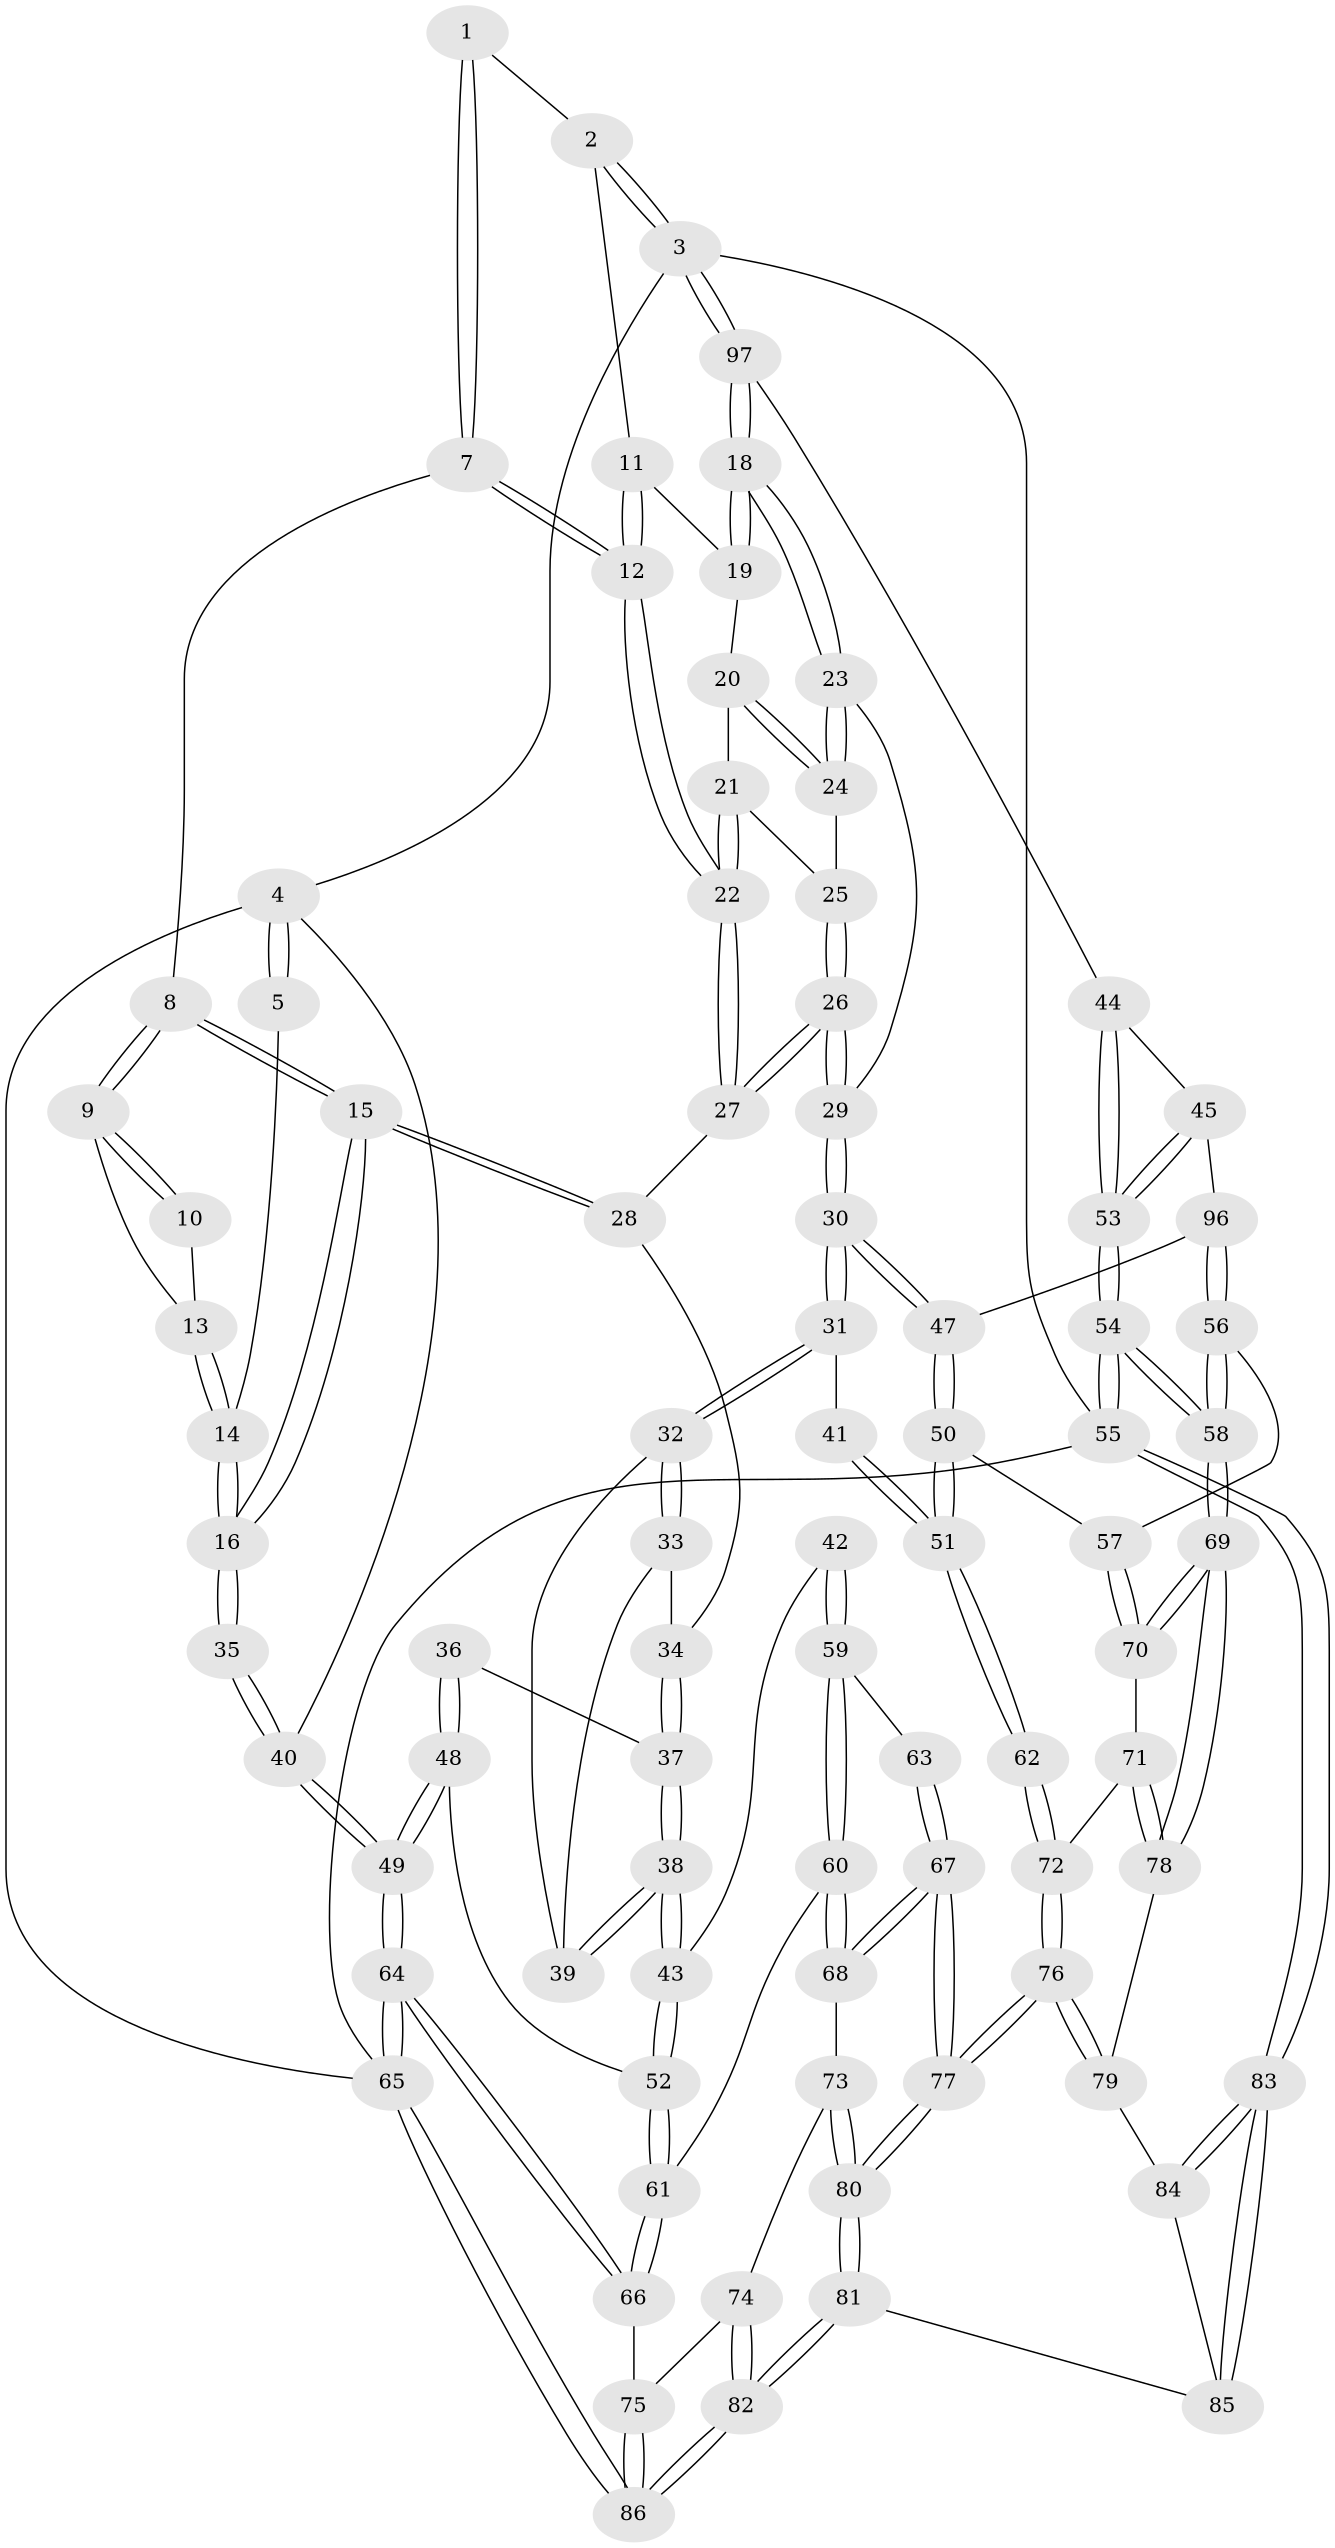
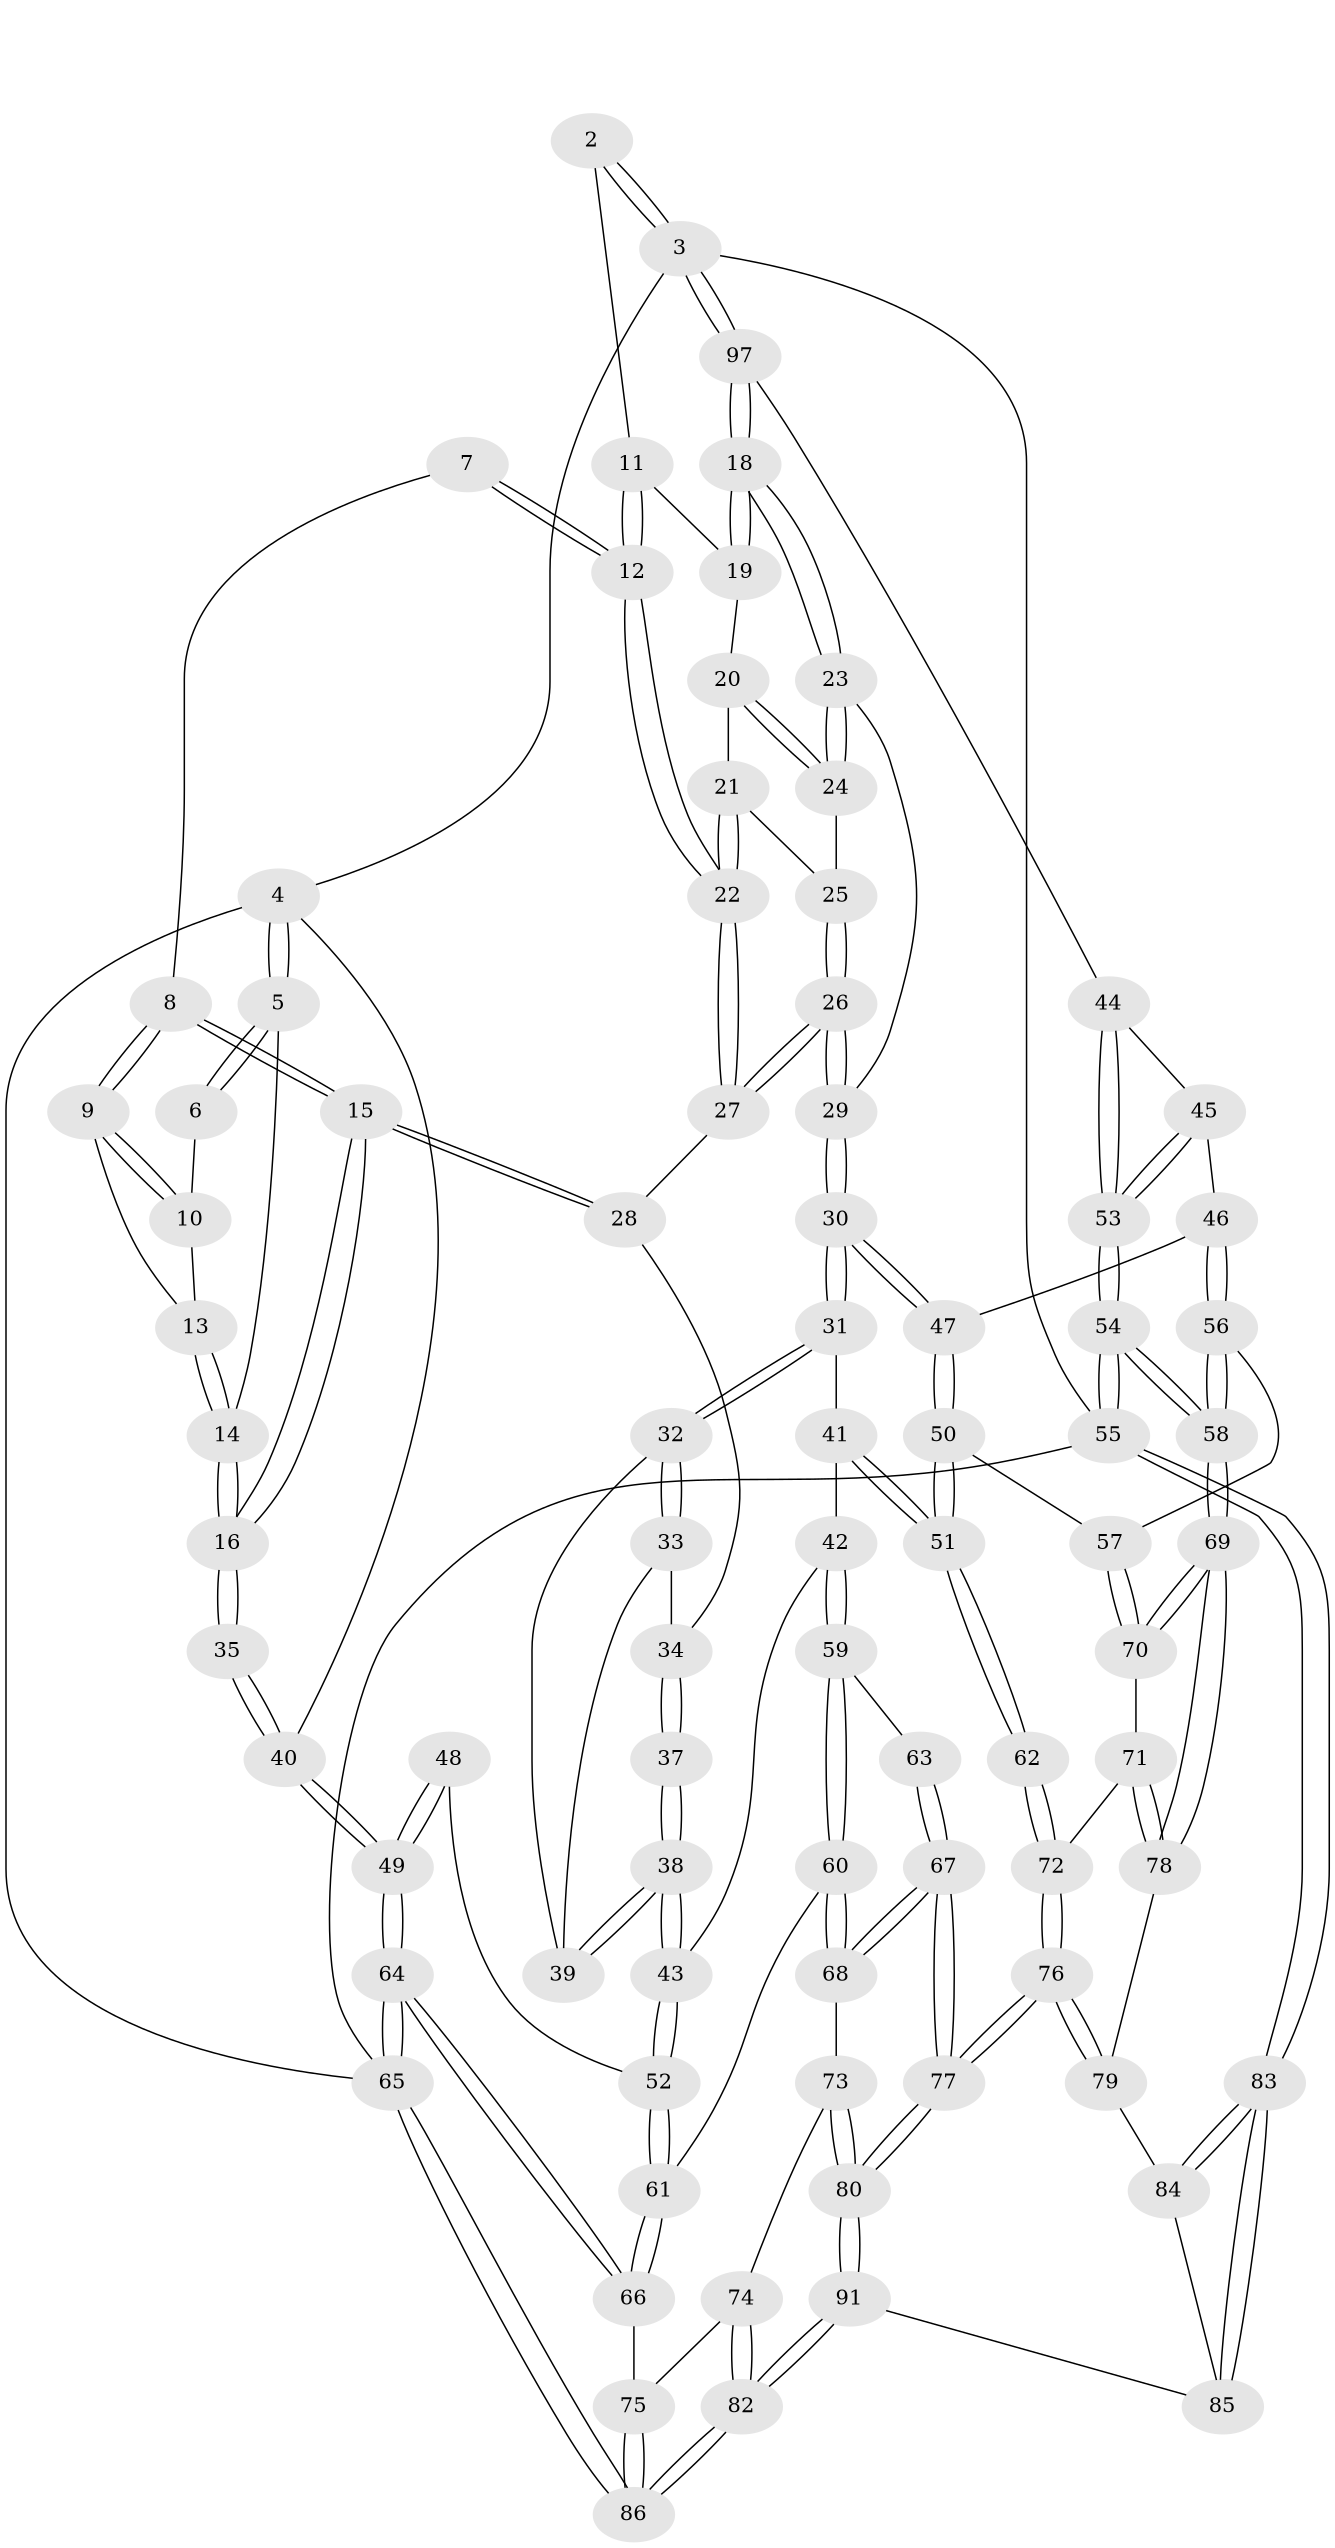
(468, 33) -> none
none -> (196, 1112)
(1217, 1220) -> (1217, 1220)
none -> (836, 1490)
(450, 1651) -> none
(850, 2299) -> (850, 2299)
